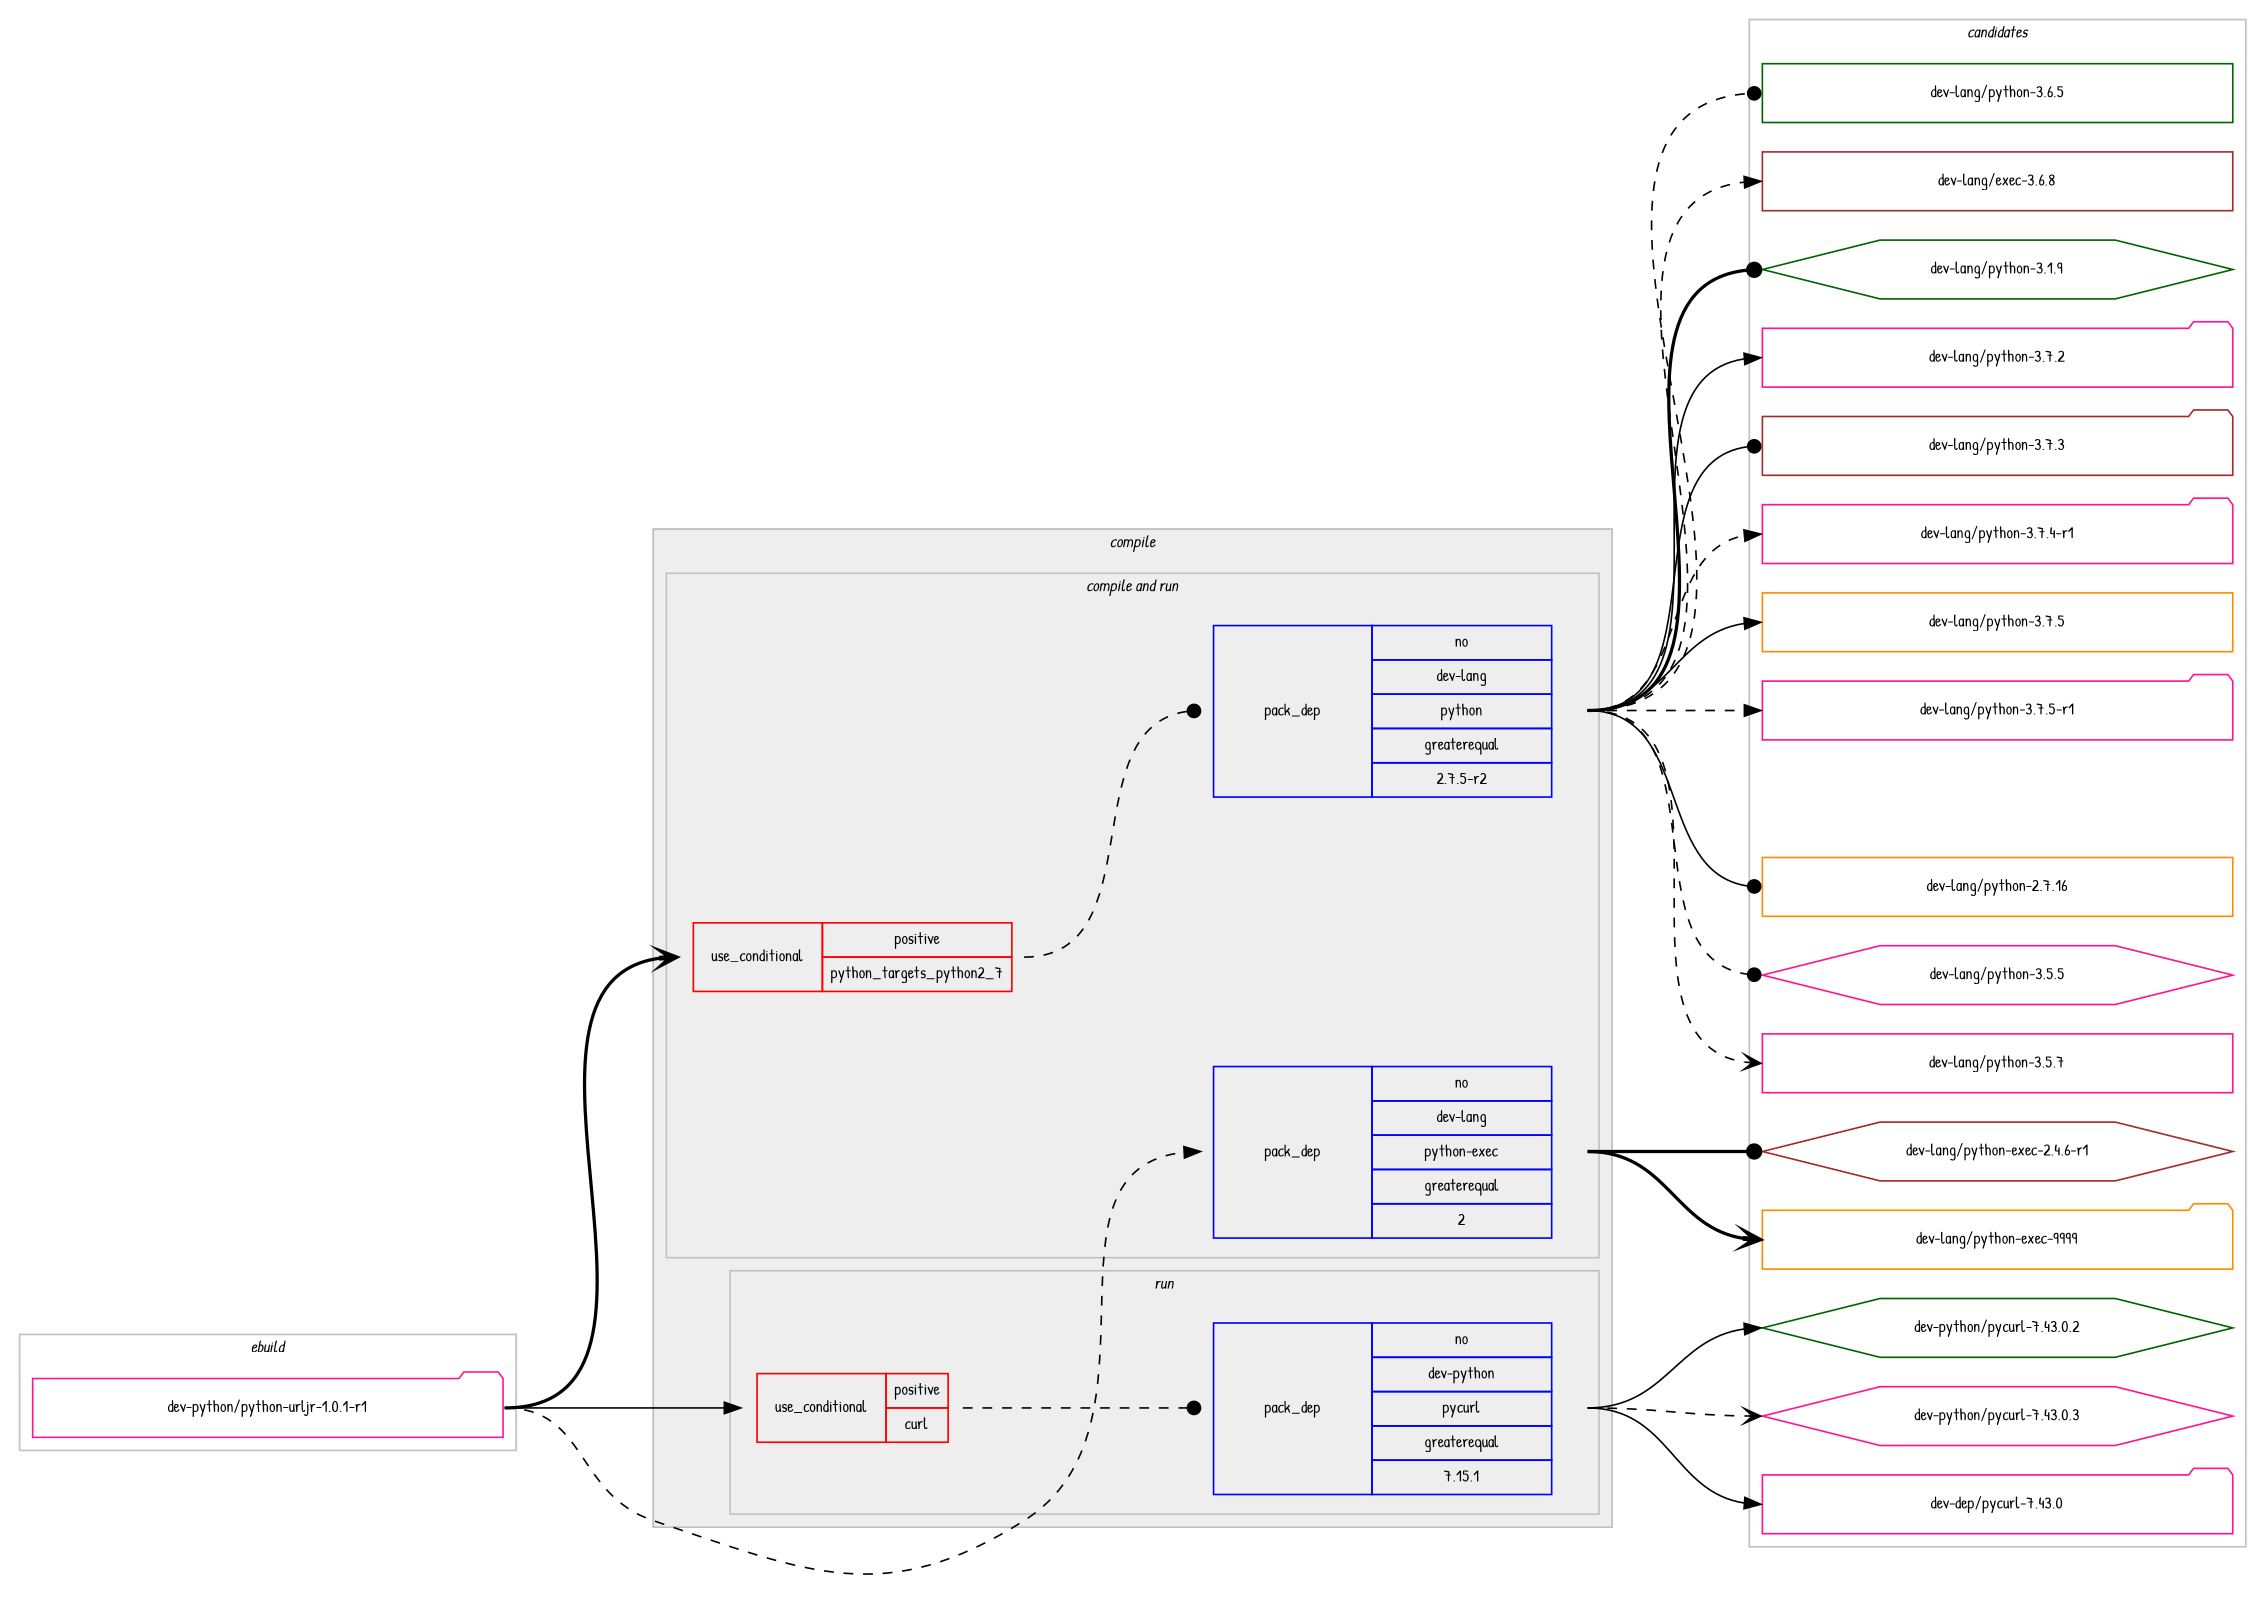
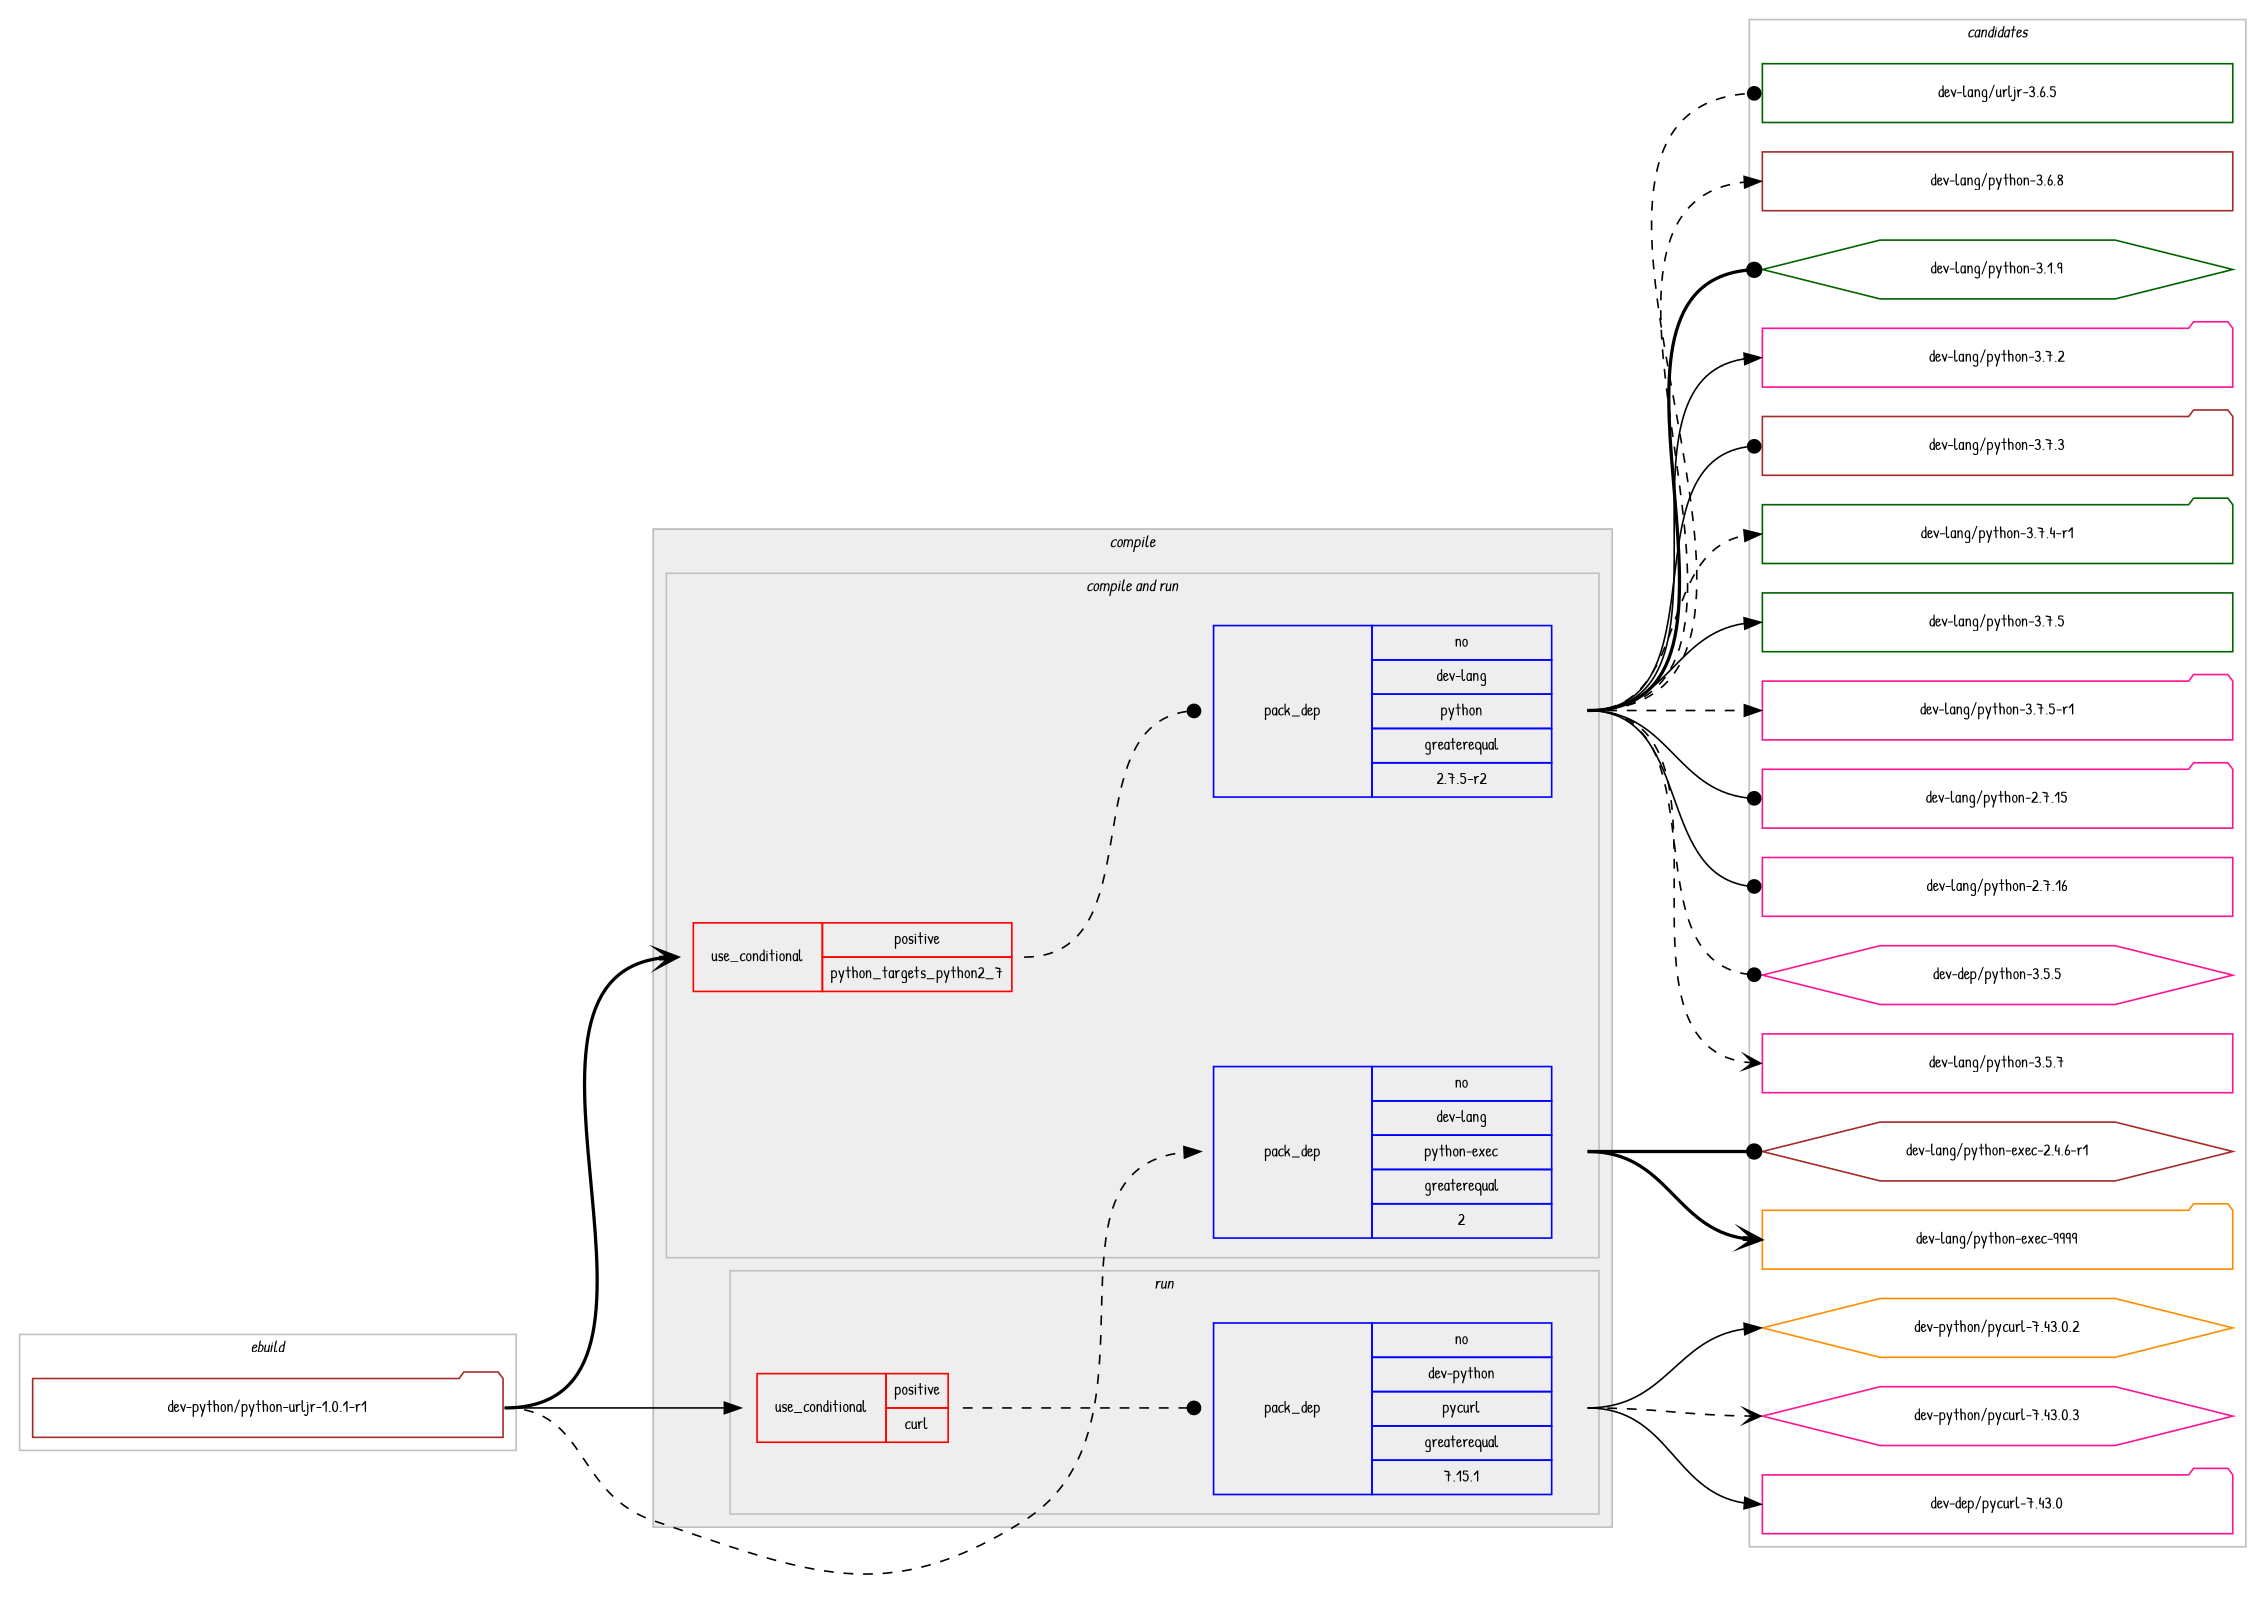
(1998, 93) -> (1998, 93)
(1998, 181) -> (1998, 181)
(1998, 534) -> (1998, 534)
(1998, 622) -> (1998, 622)
none -> (1998, 799)
(1998, 887) -> (1998, 887)
(1998, 975) -> (1998, 975)
(1998, 1328) -> (1998, 1328)
(268, 1408) -> (268, 1408)
